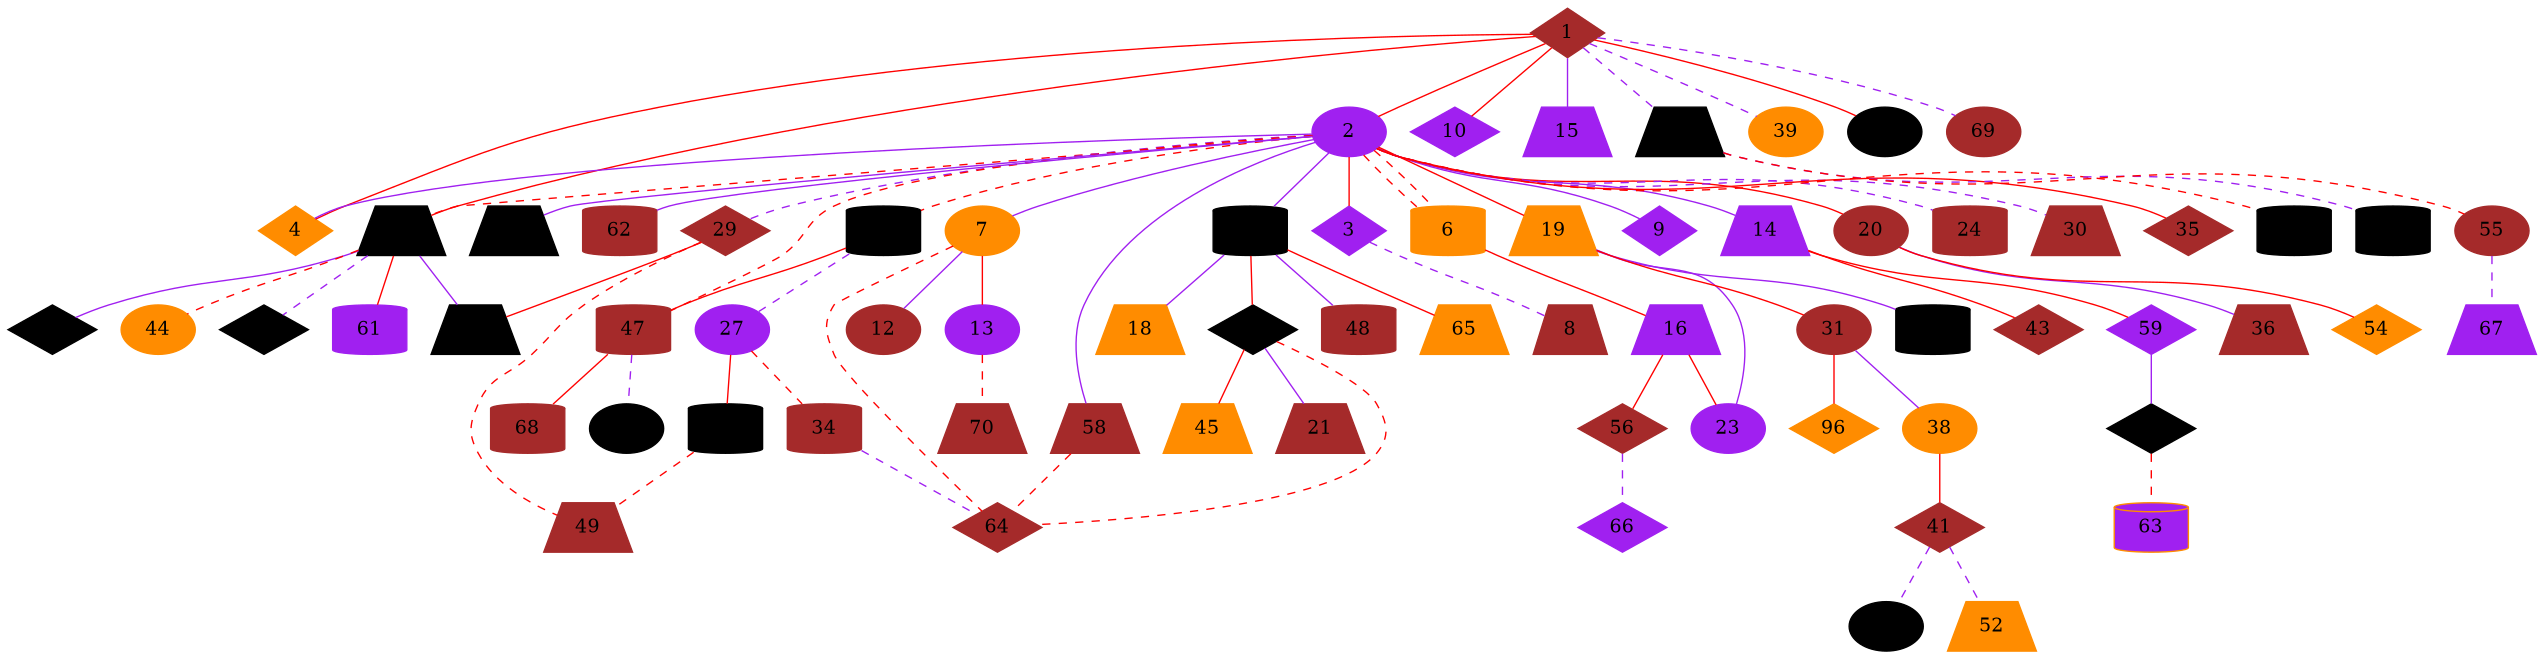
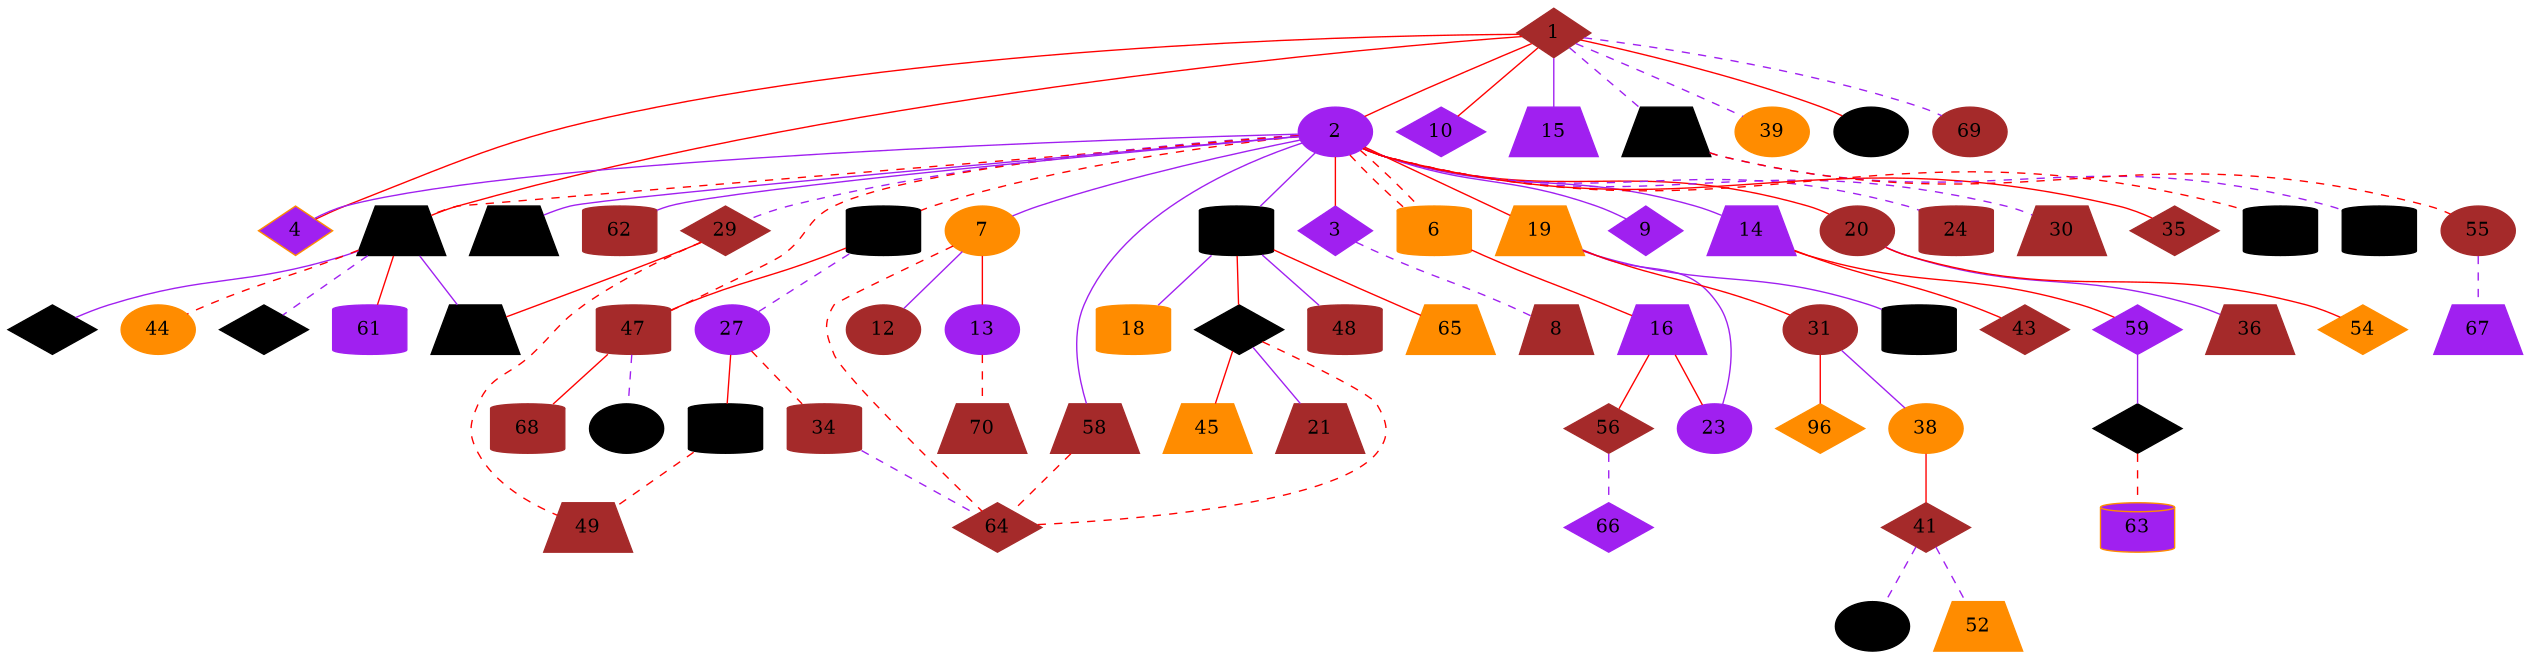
(296, 231) -> (296, 231)
(1140, 330) -> (1133, 330)
